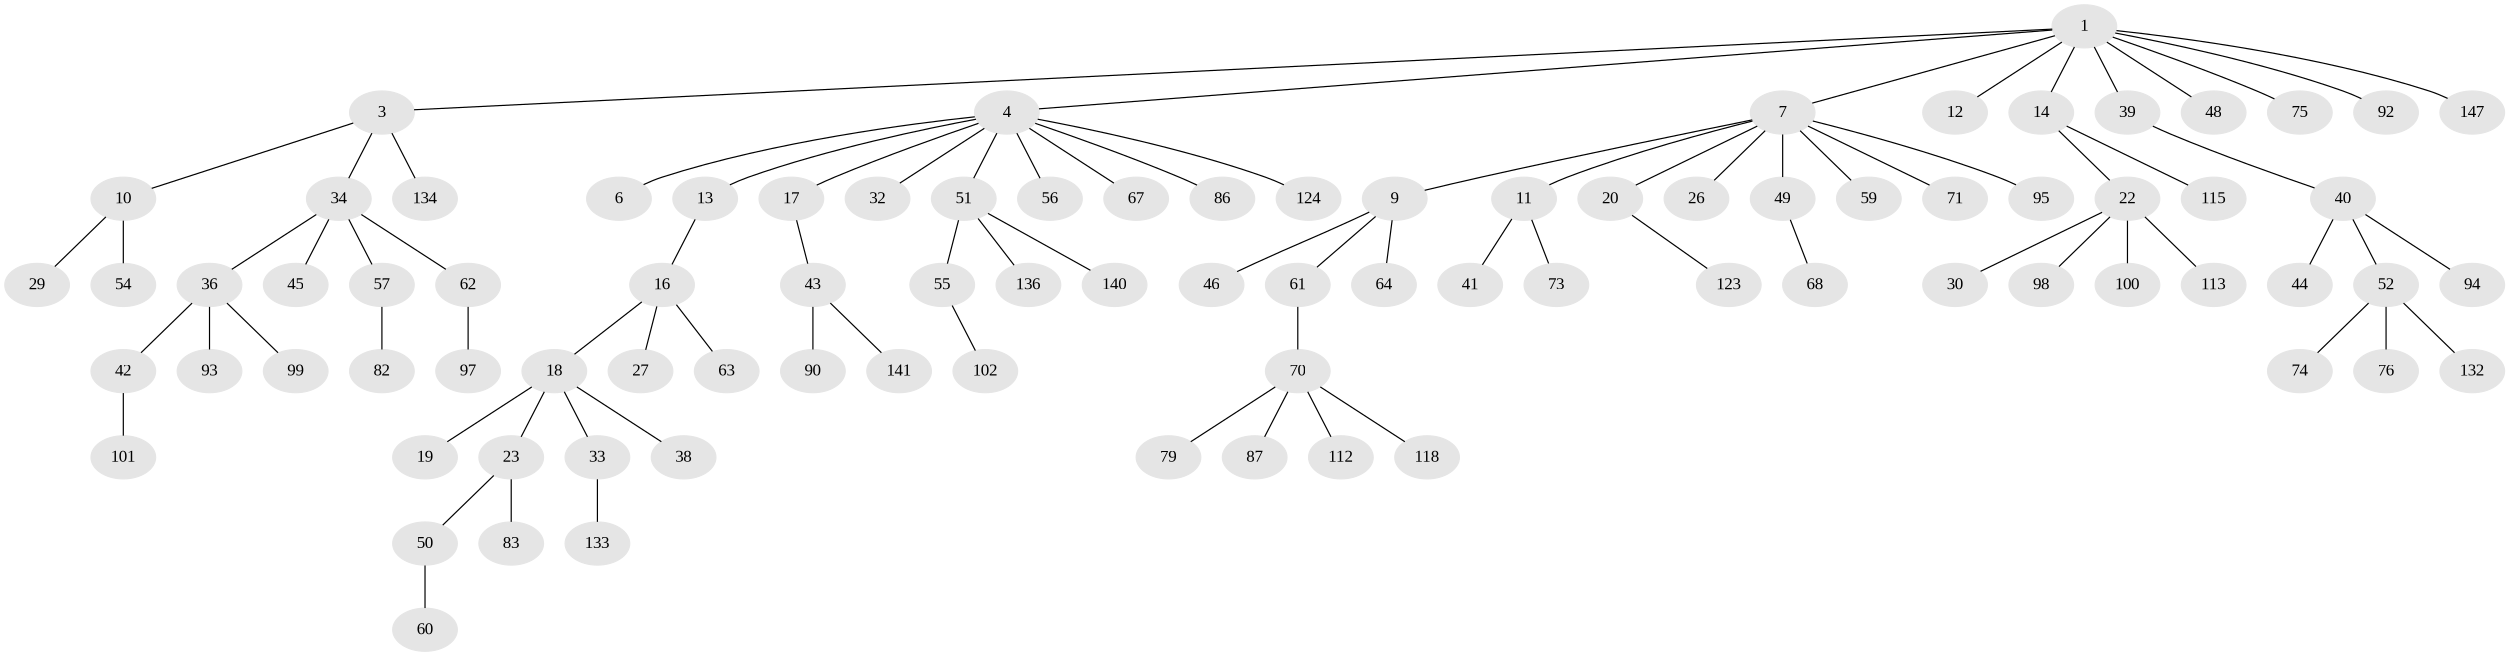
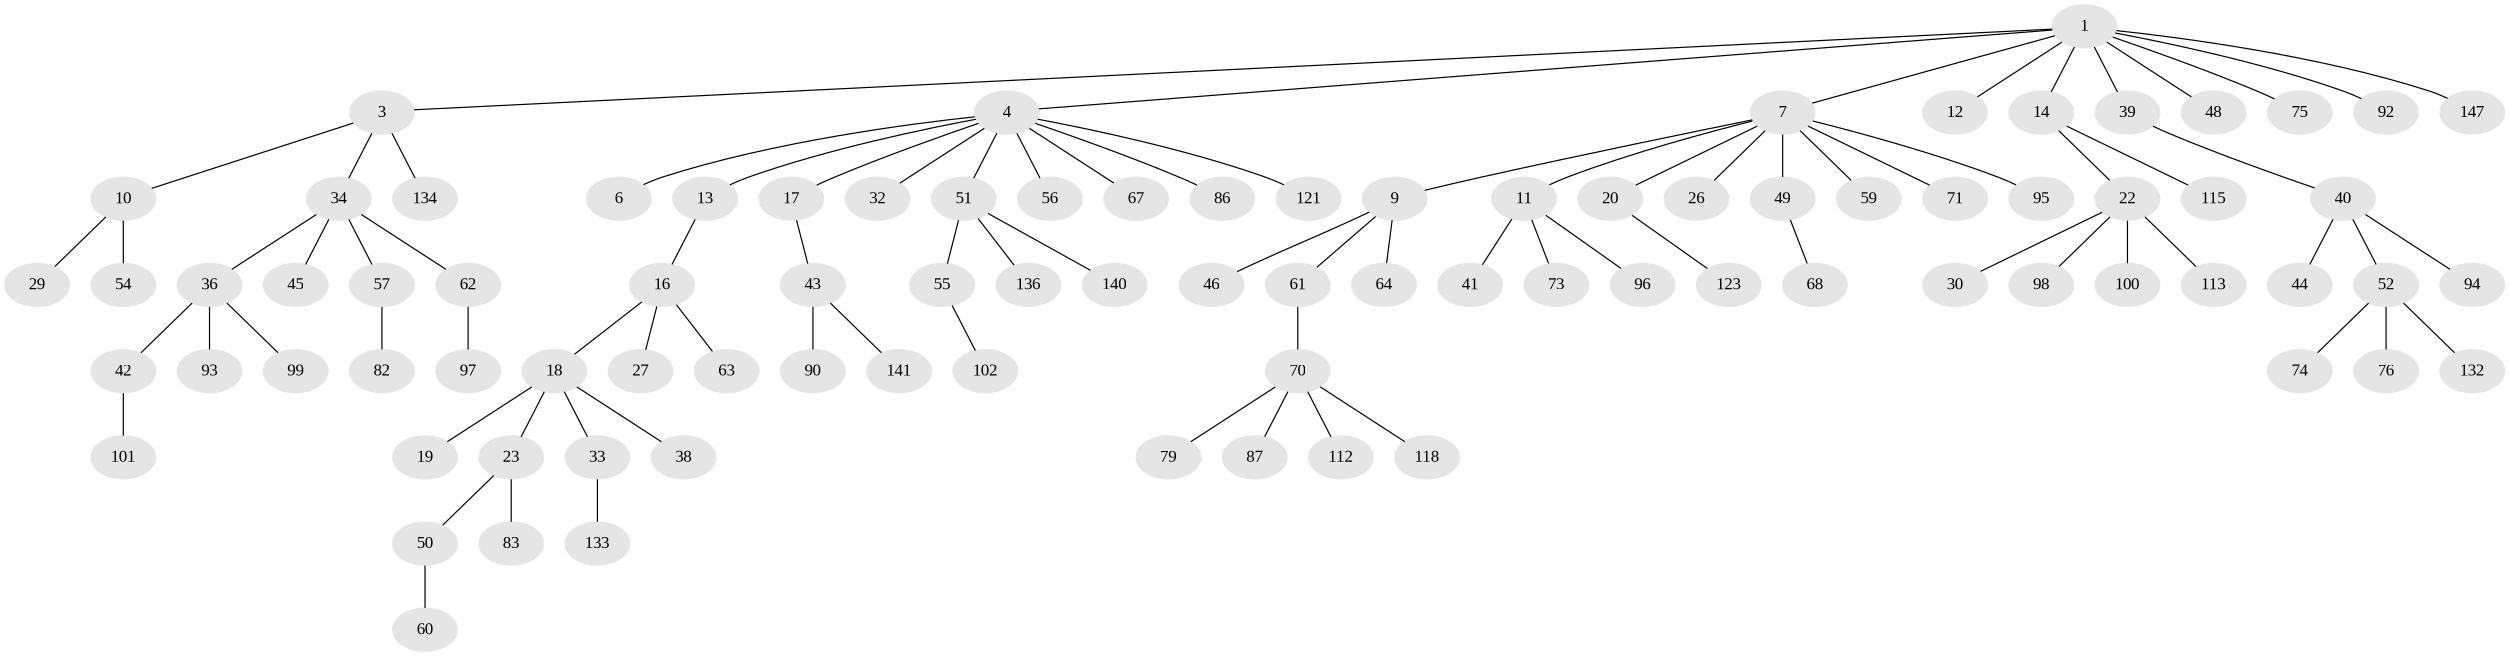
(1309, 199) -> (1309, 199)
none -> (1643, 285)
